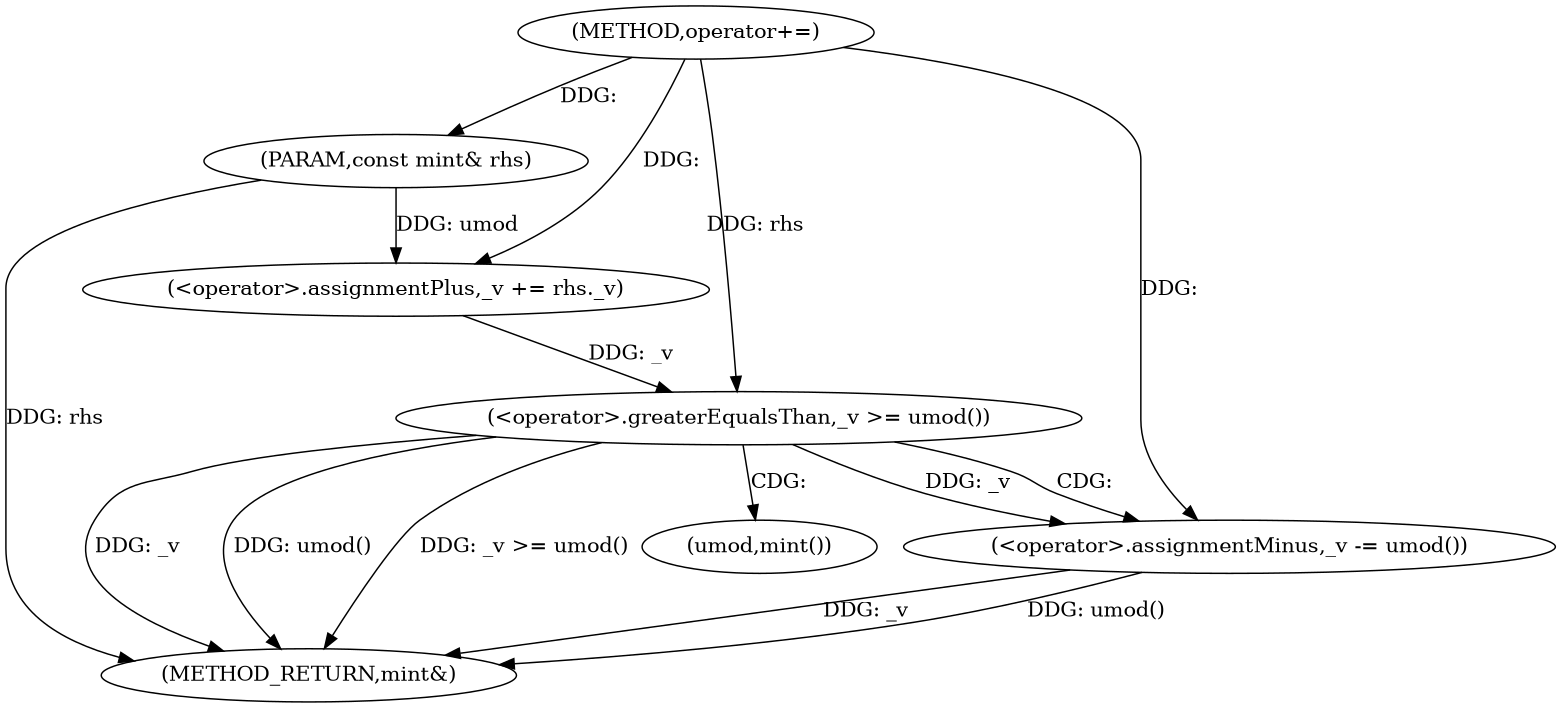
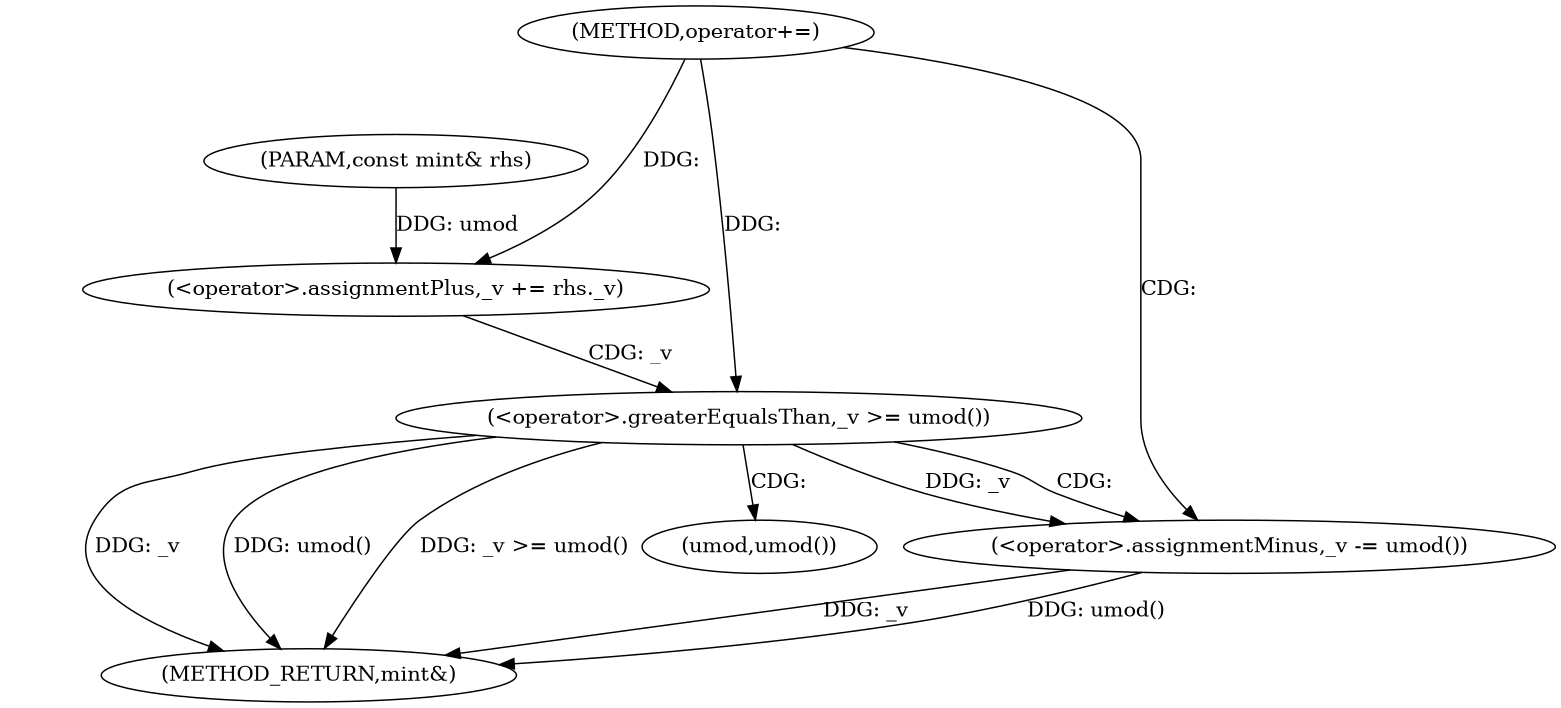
(546, 92) -> none
(756, 225) -> (756, 225)
(1173, 290) -> (1173, 290)
(631, 354) -> (631, 354)
(6, 359) -> none
(760, 547) -> (760, 547)
